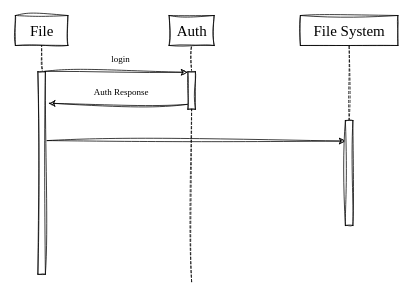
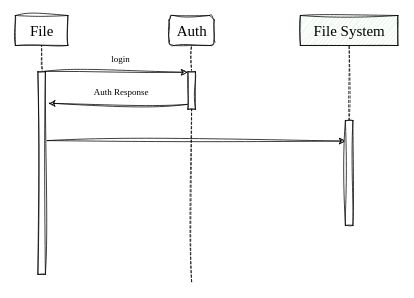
(192, 30) -> (192, 30)
(349, 30) -> (349, 30)
